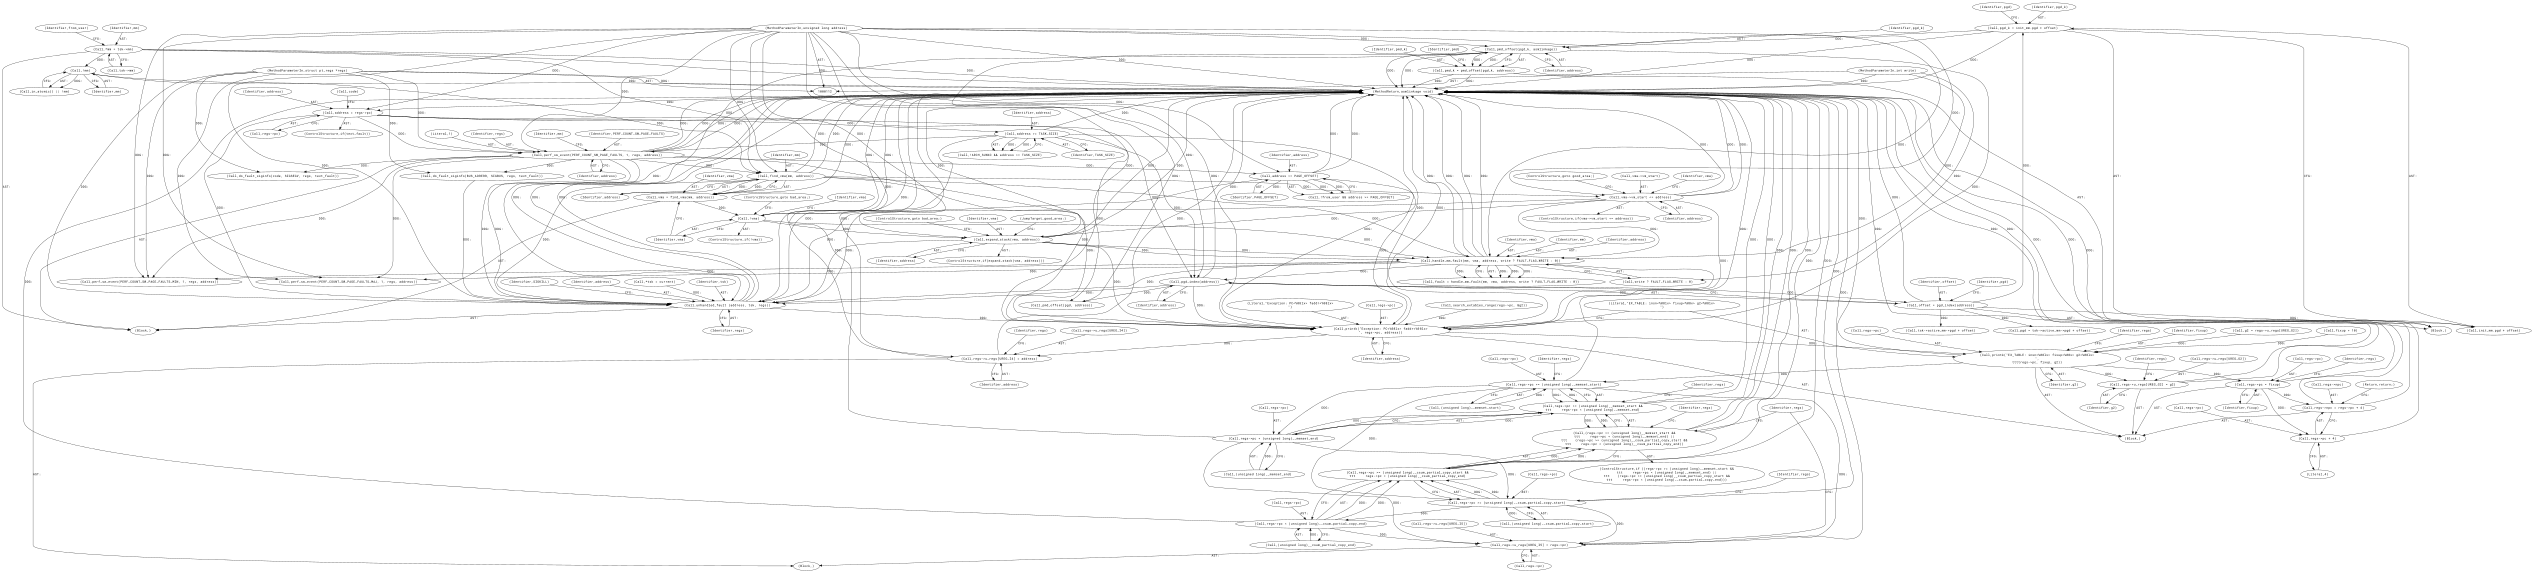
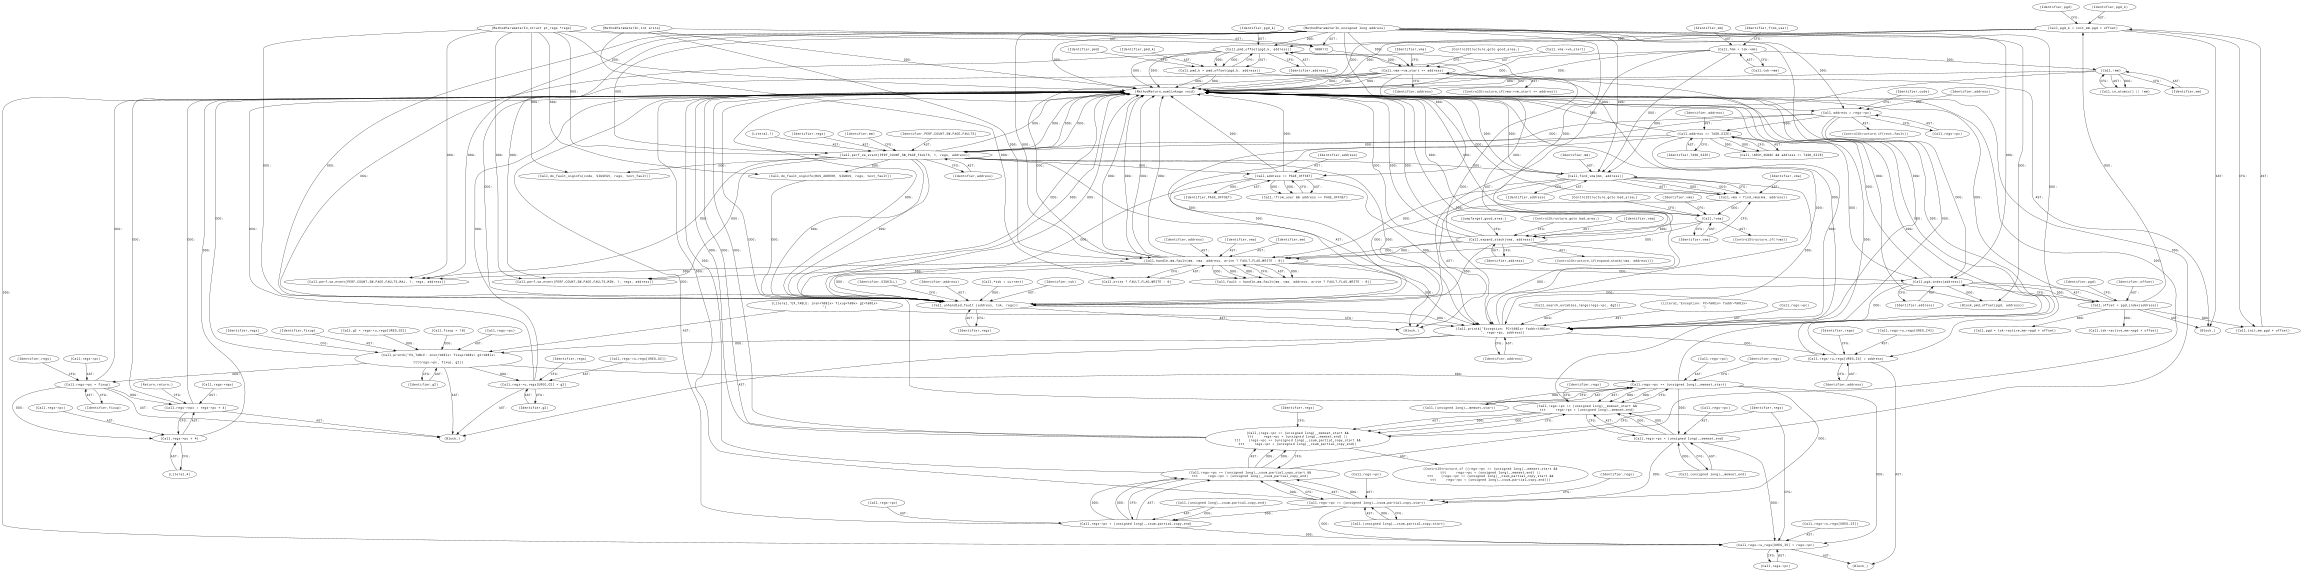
(1521, 49) -> (1259, 49)
(348, 92) -> (1913, 92)
(1173, 181) -> (1355, 54)
(1062, 305) -> (1992, 305)
(1322, 533) -> none
